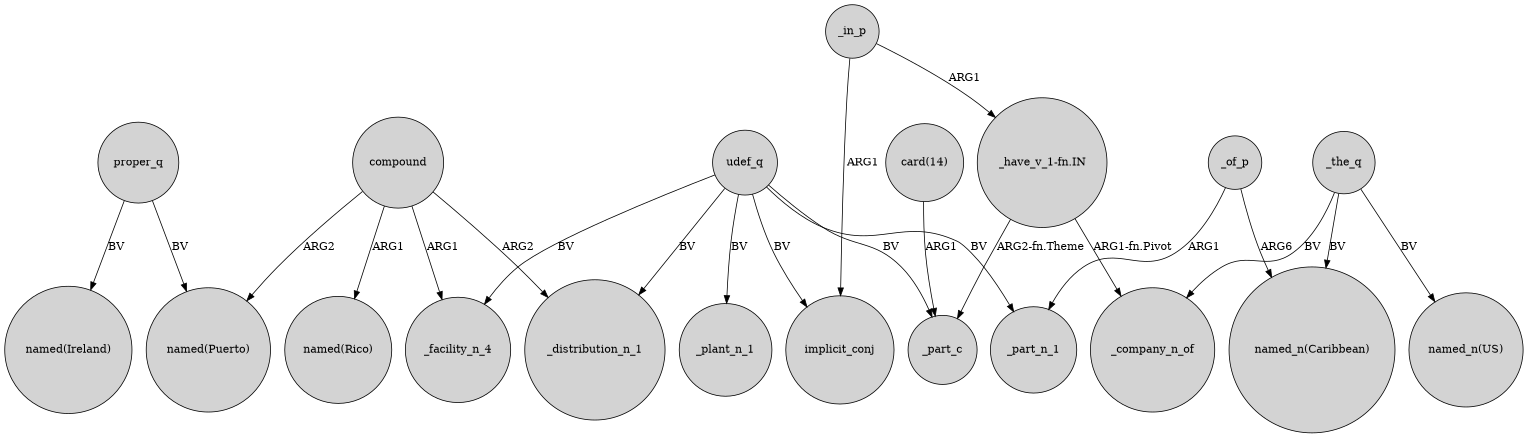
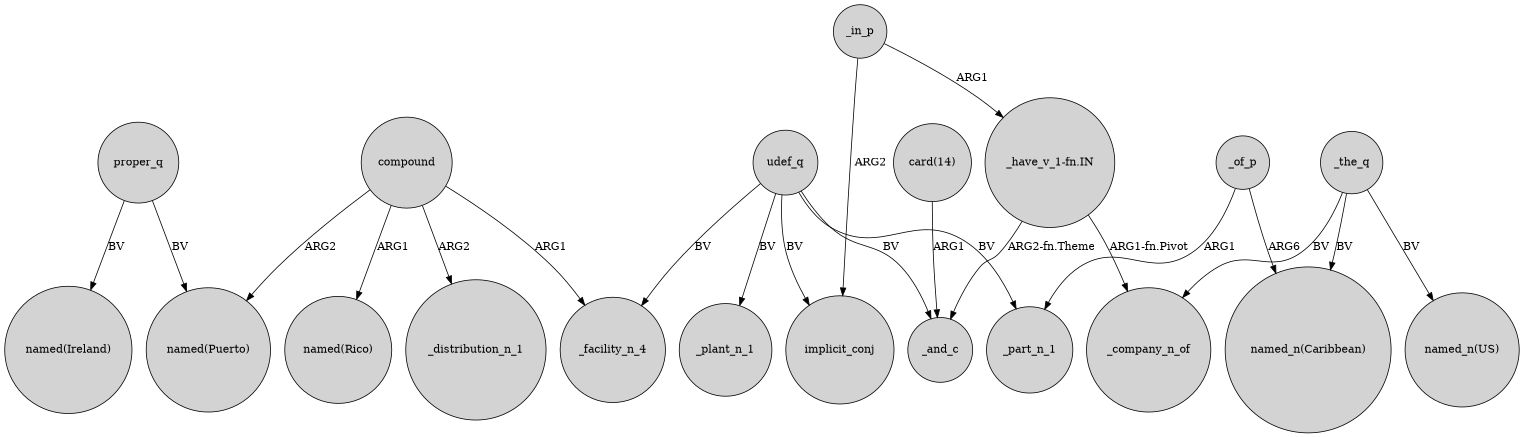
(863, 163) -> (871, 163)
(684, 239) -> none
(943, 350) -> (940, 350)
